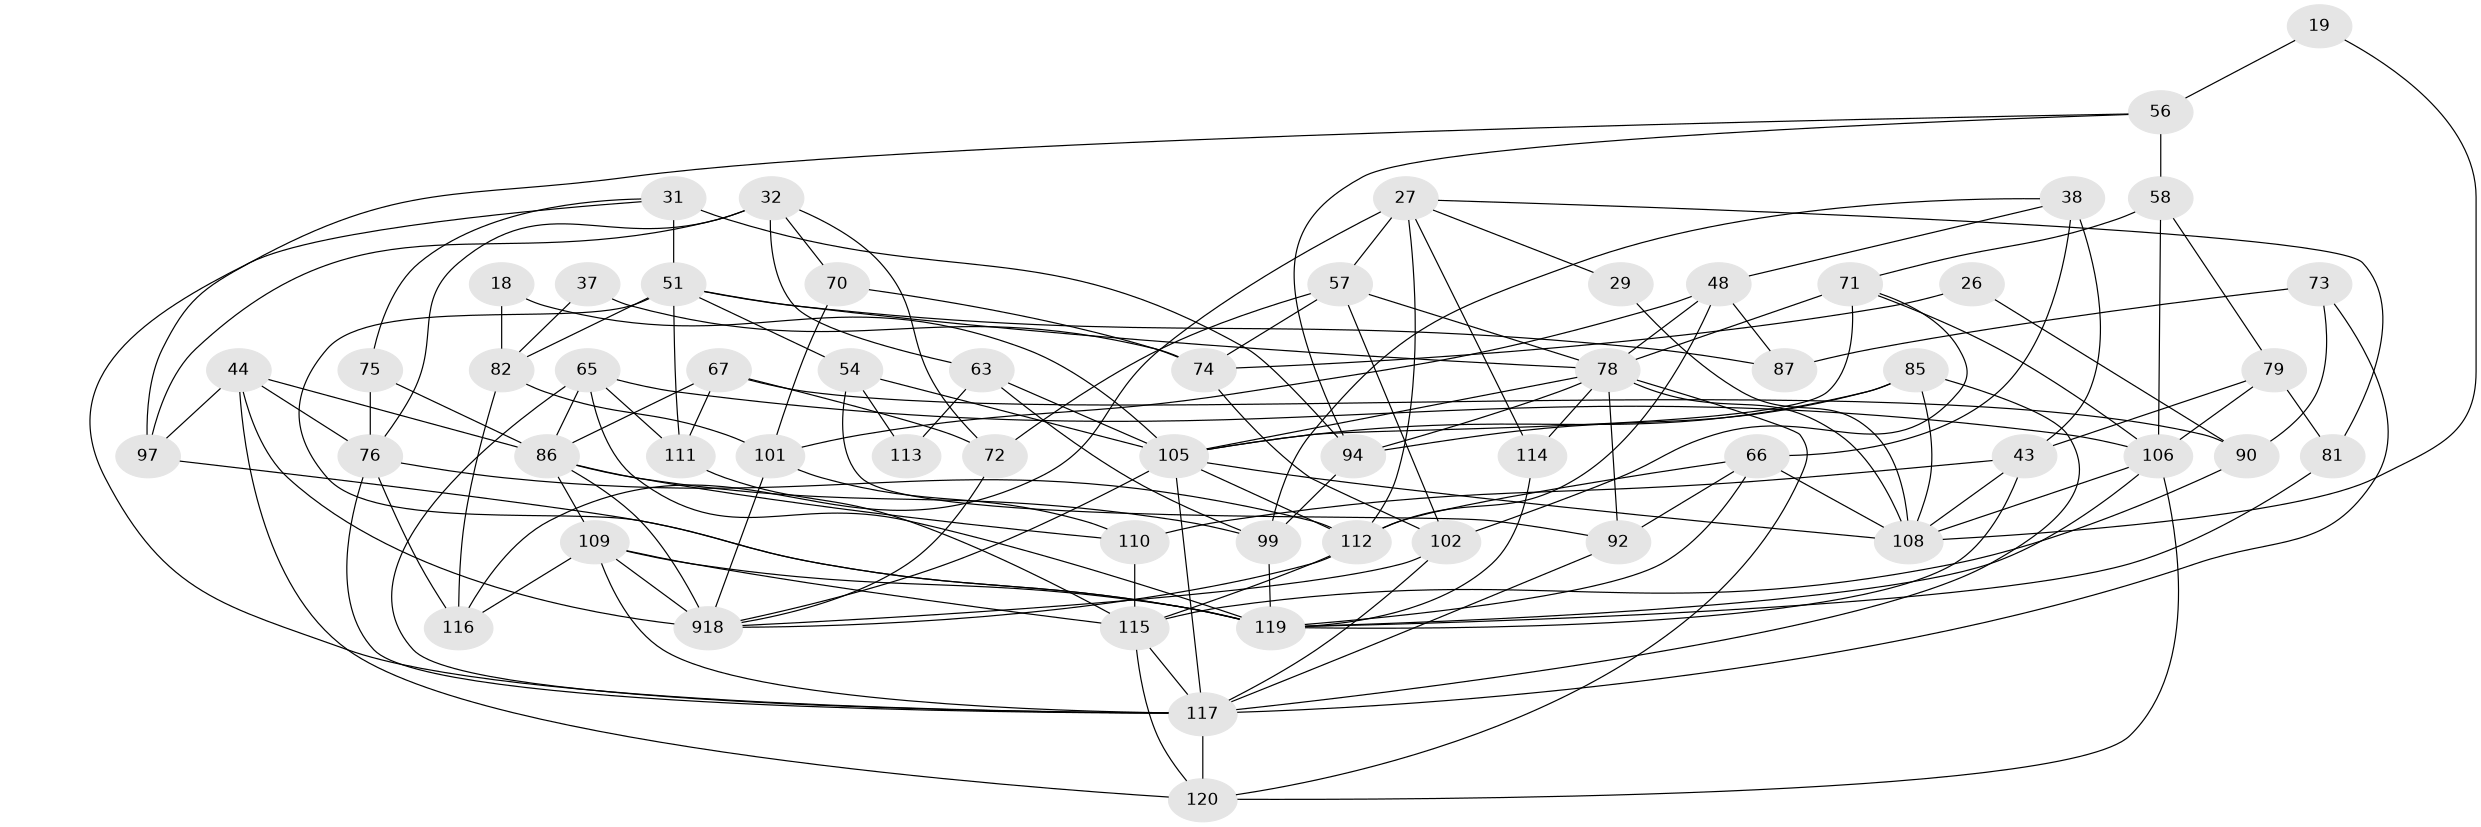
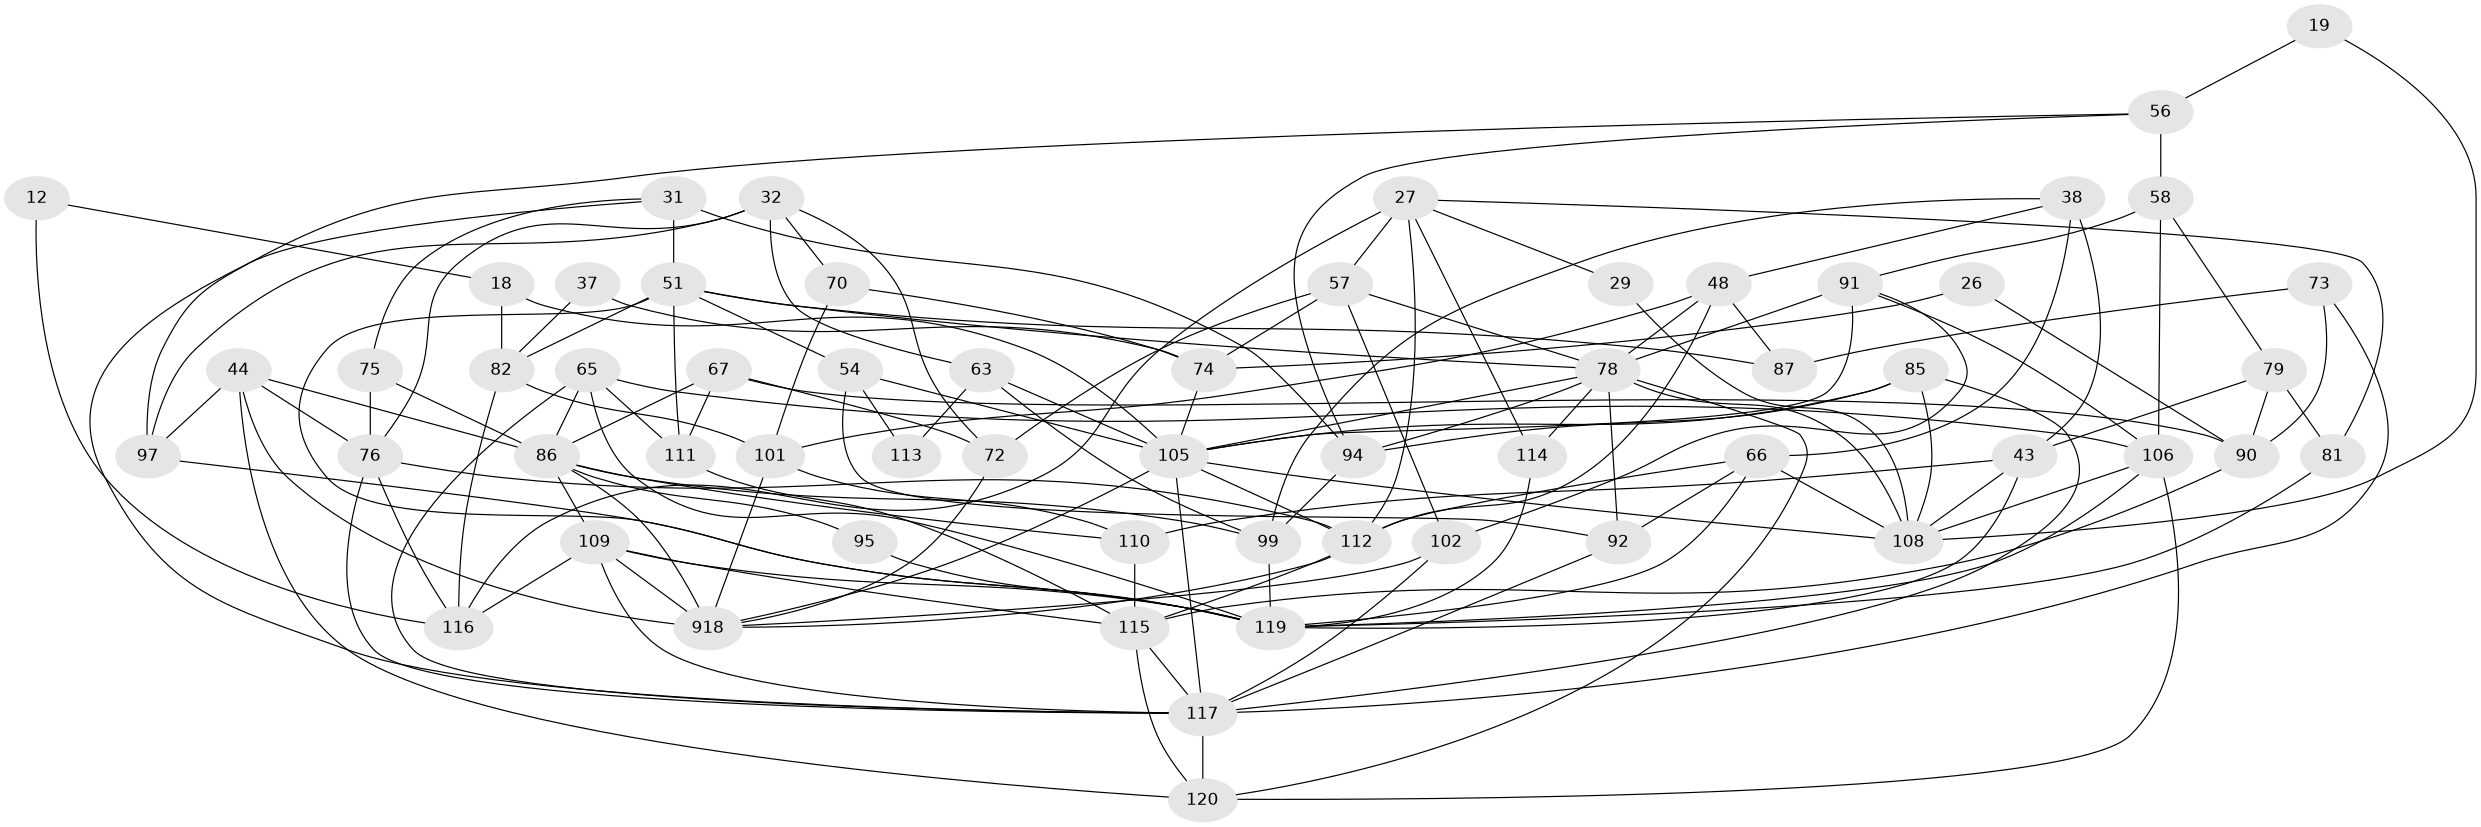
none -> (37, 198)
(1850, 284) -> (1850, 284)
(2216, 413) -> (2260, 413)
(1283, 456) -> (1190, 412)
none -> (865, 542)
